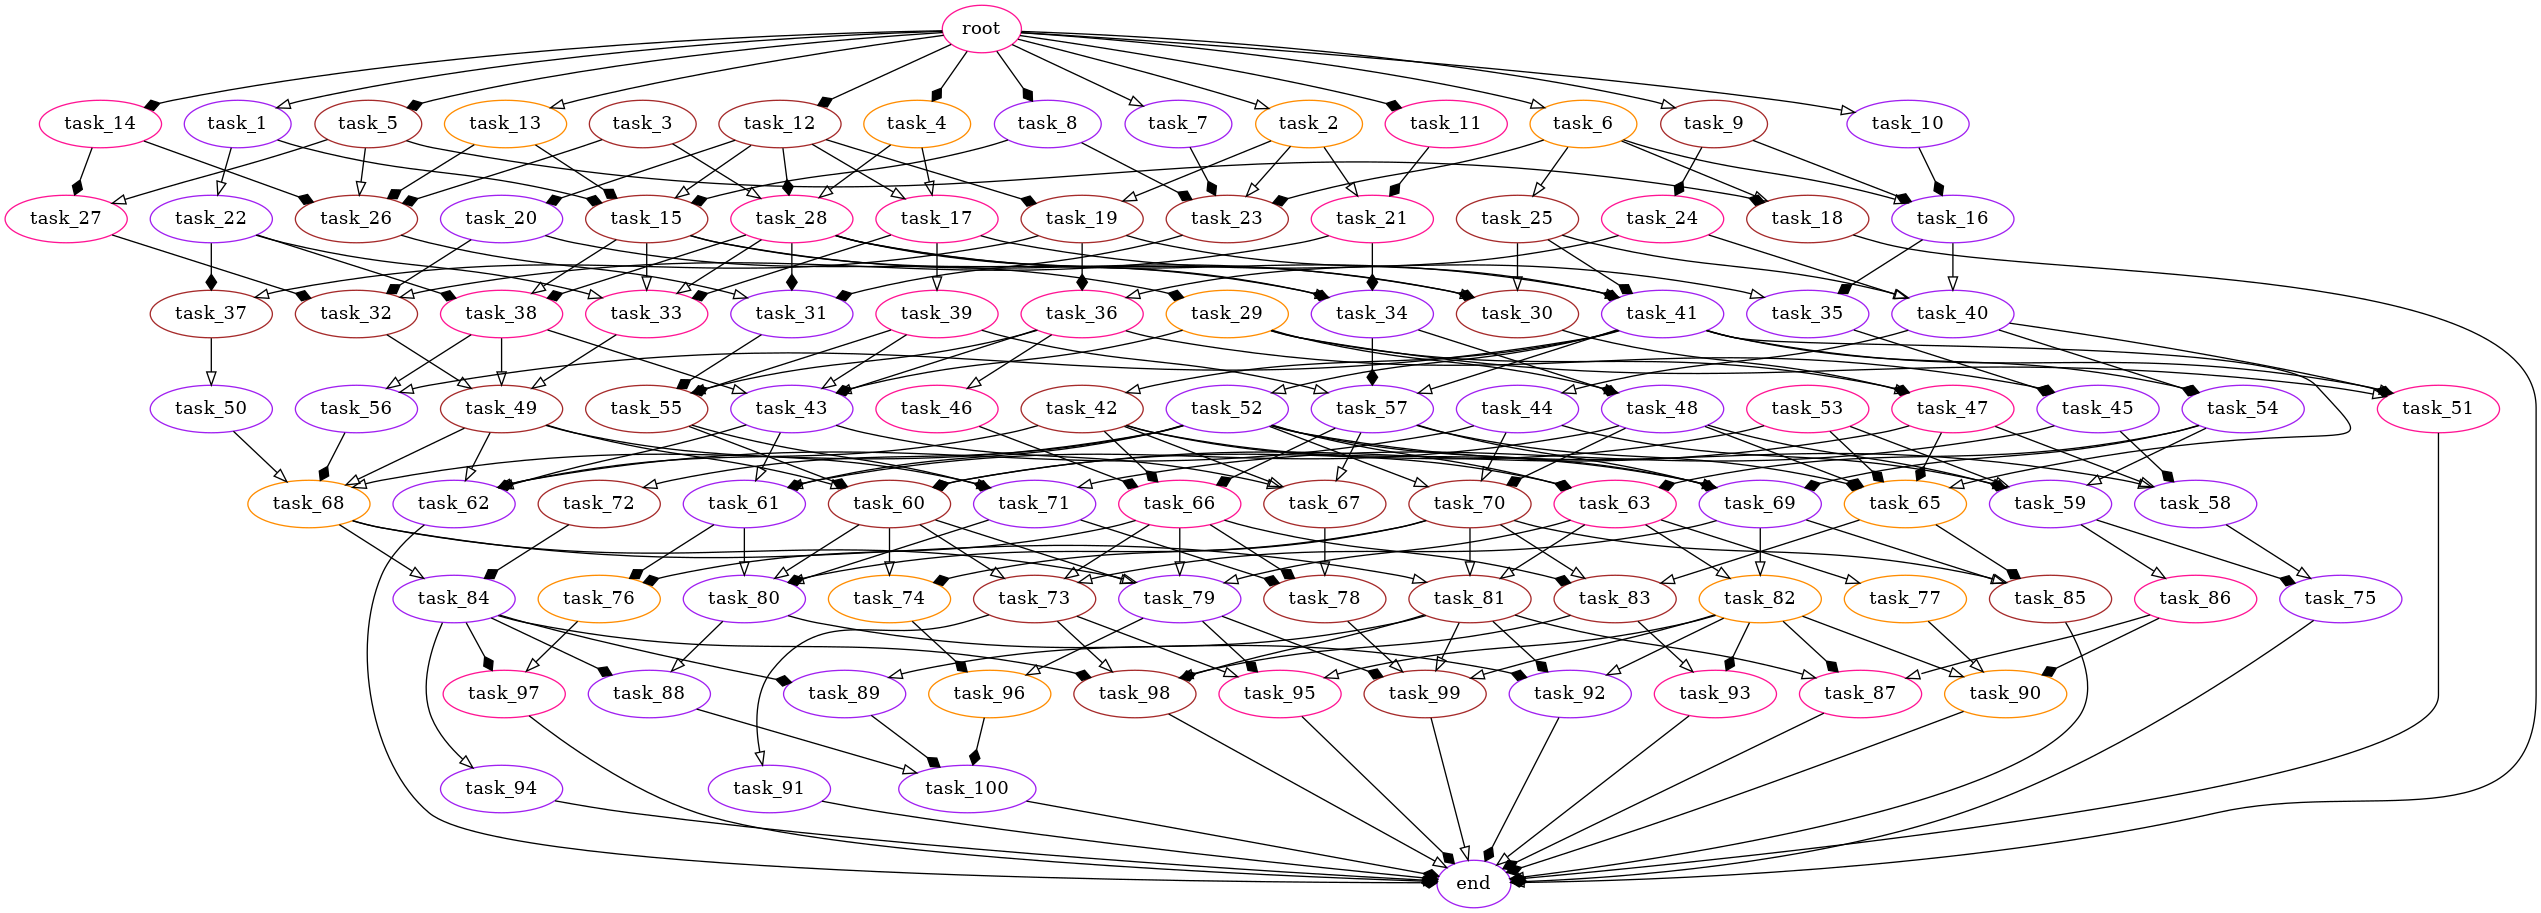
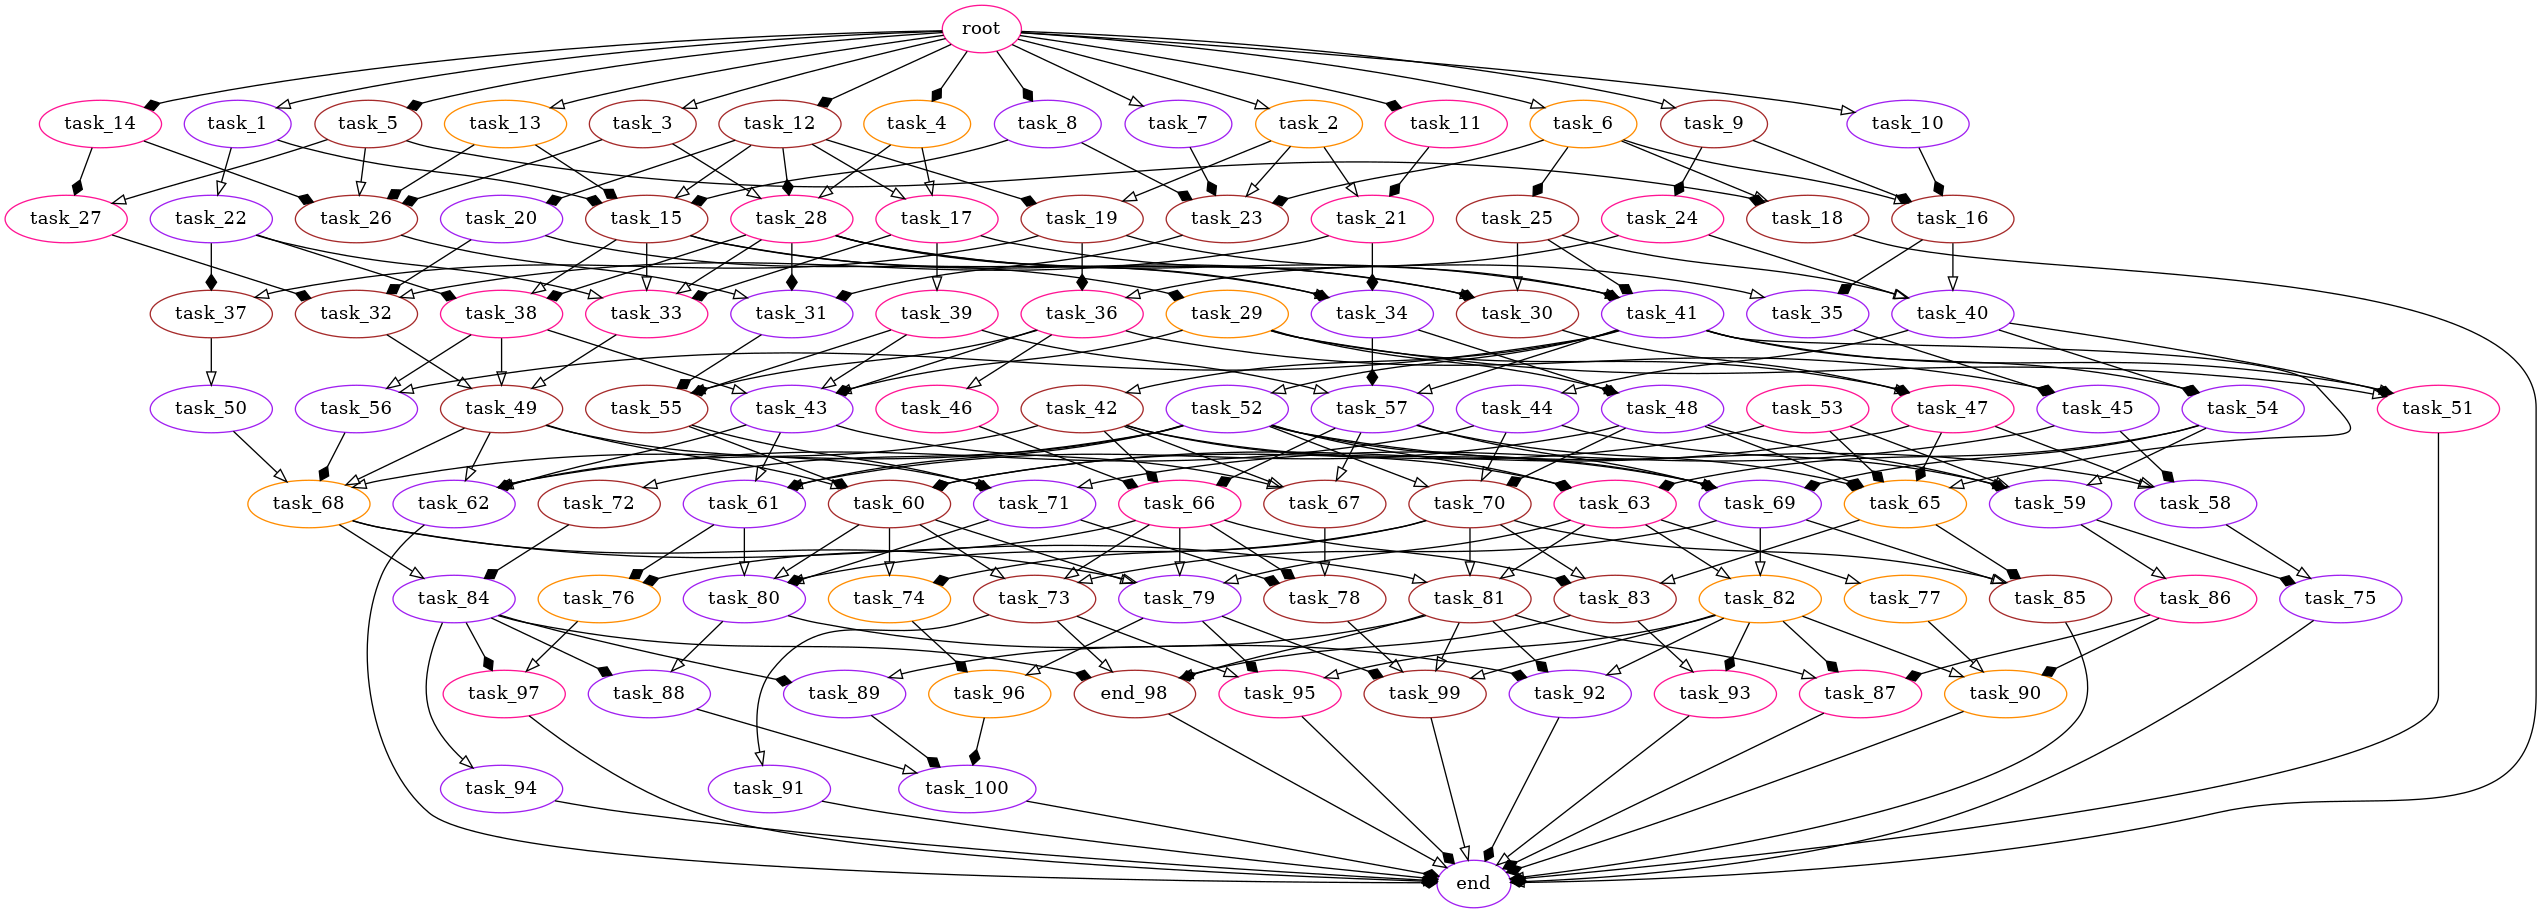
none -> (820, 69)
(1556, 163) -> (1556, 163)
(1953, 219) -> (1953, 219)
(2036, 645) -> (2036, 645)
(1135, 694) -> (1135, 694)
